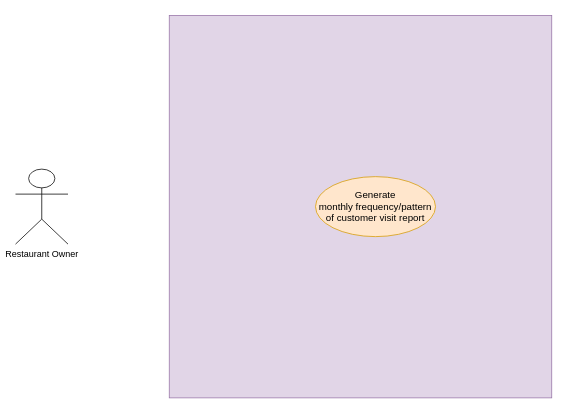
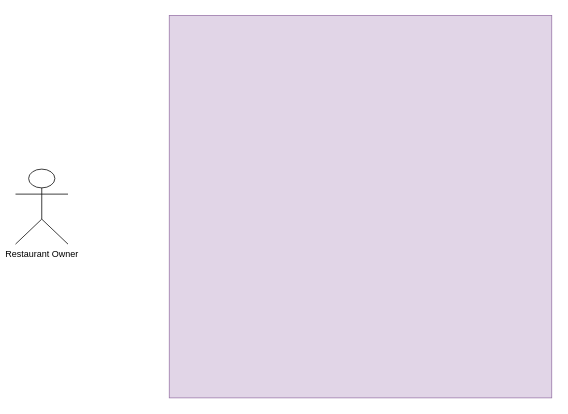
(375, 207) -> none
